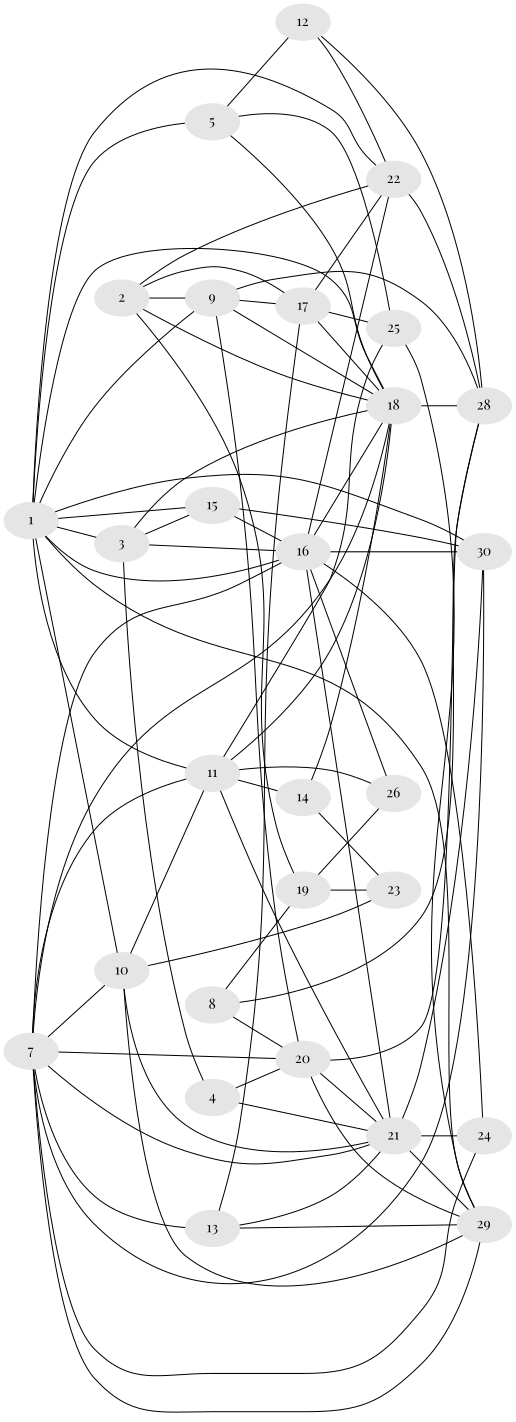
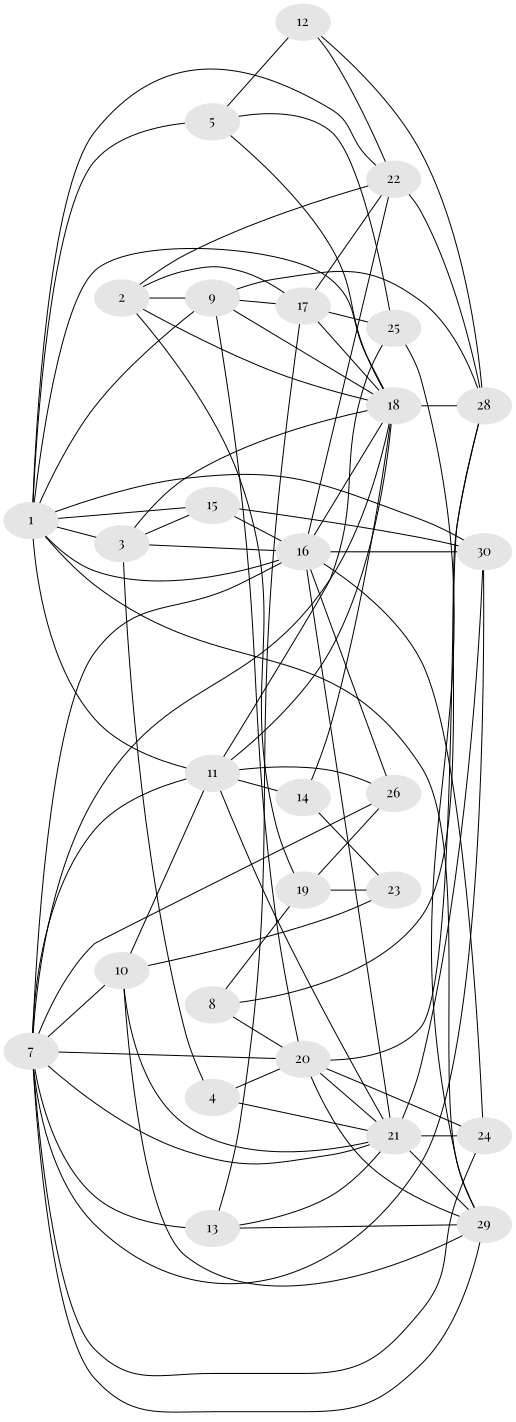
(77, 746) -> none
none -> (185, 898)
none -> (394, 1097)
